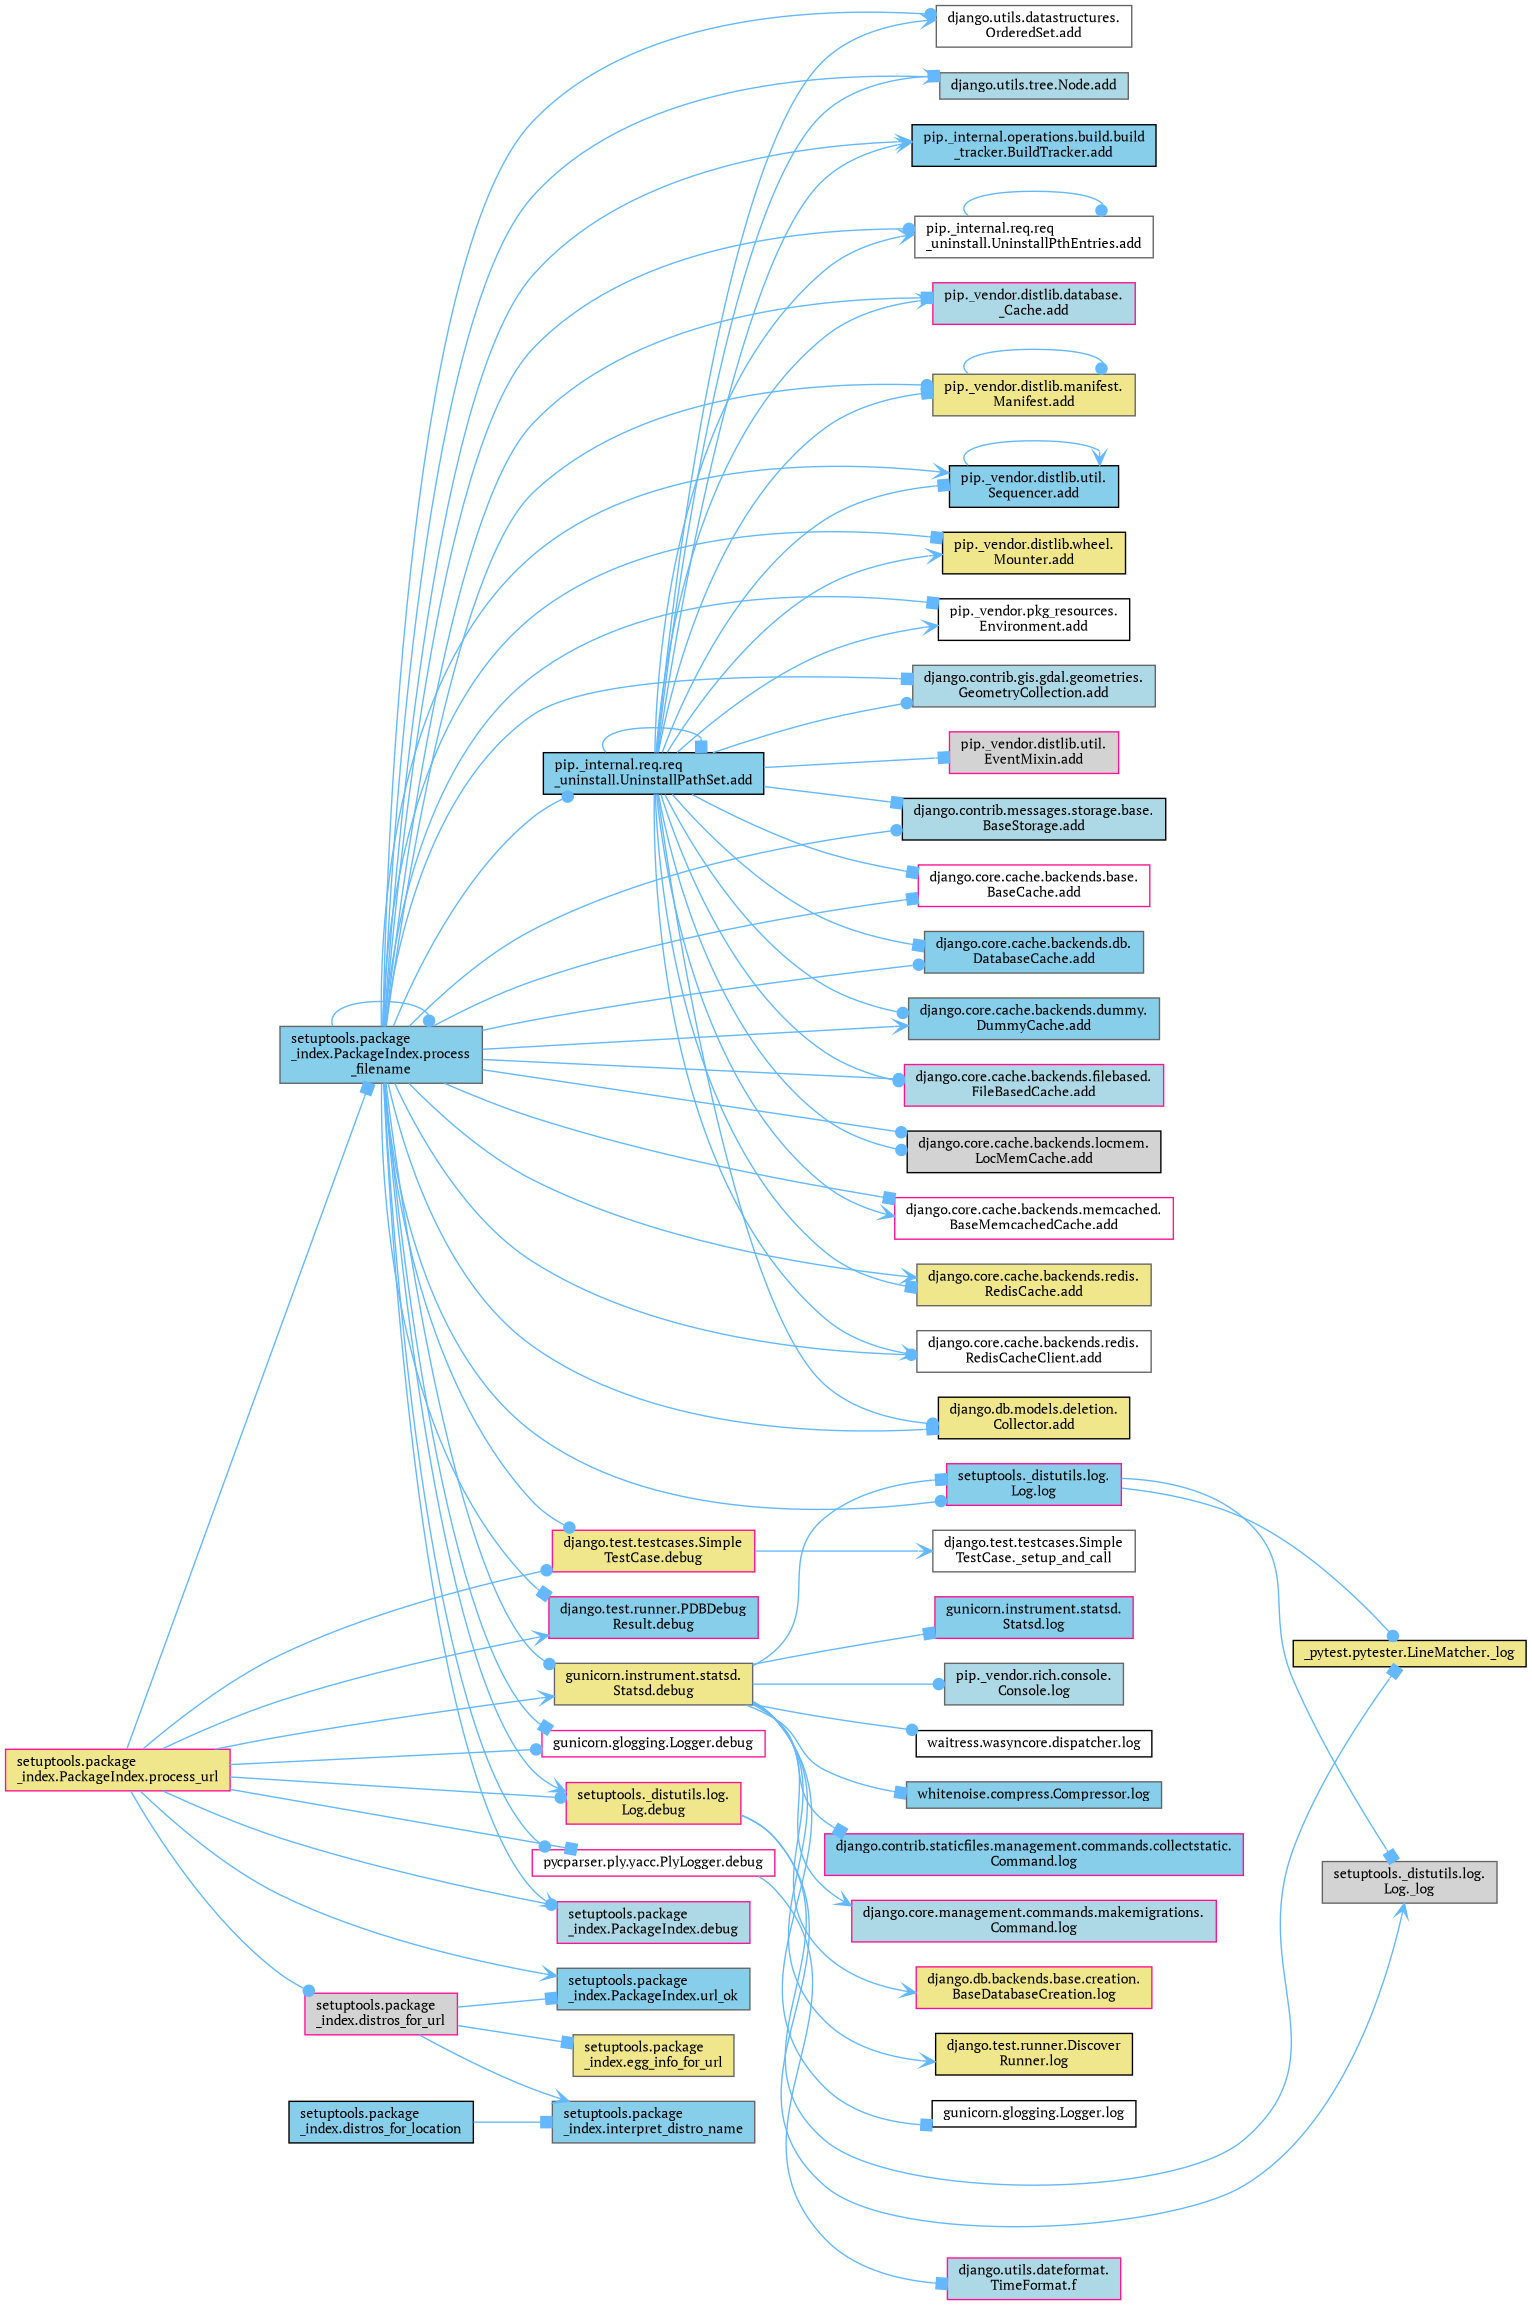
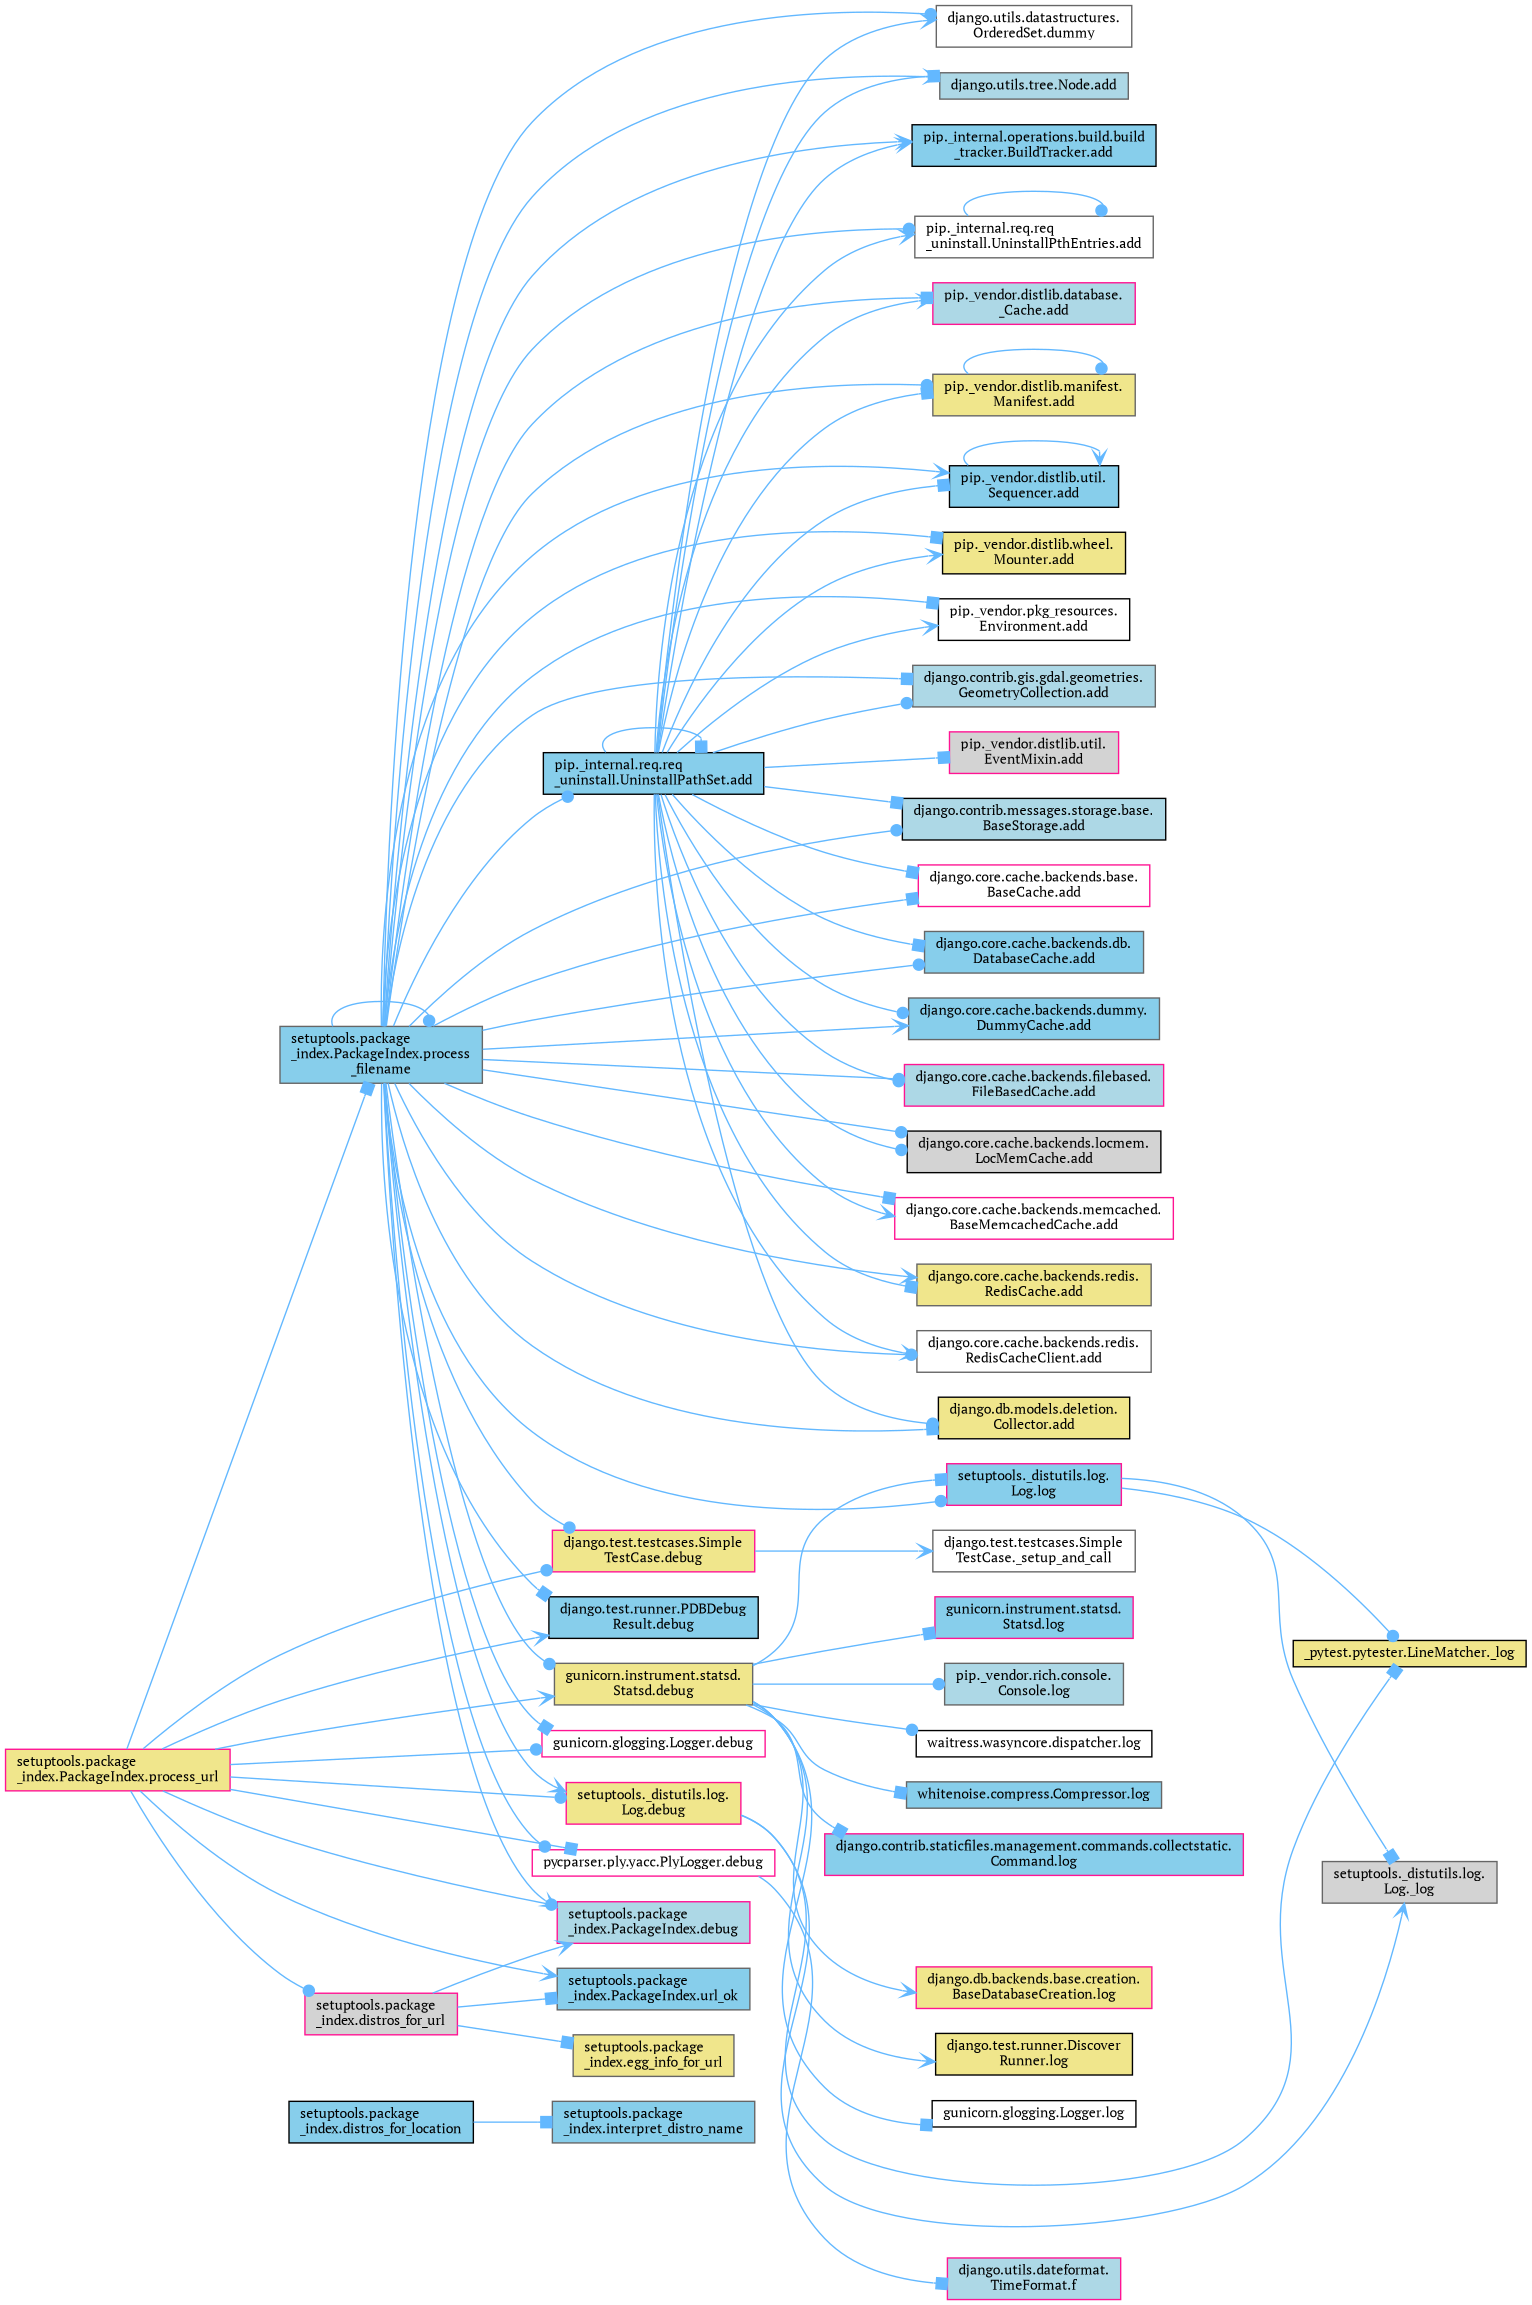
(1034, 26) -> (1034, 26)
(654, 1618) -> (654, 1618)
(1034, 1921) -> none
(486, 2069) -> (486, 1972)
